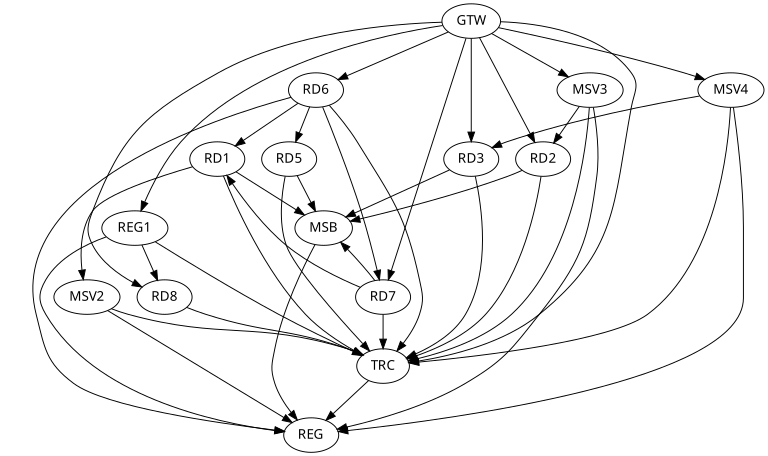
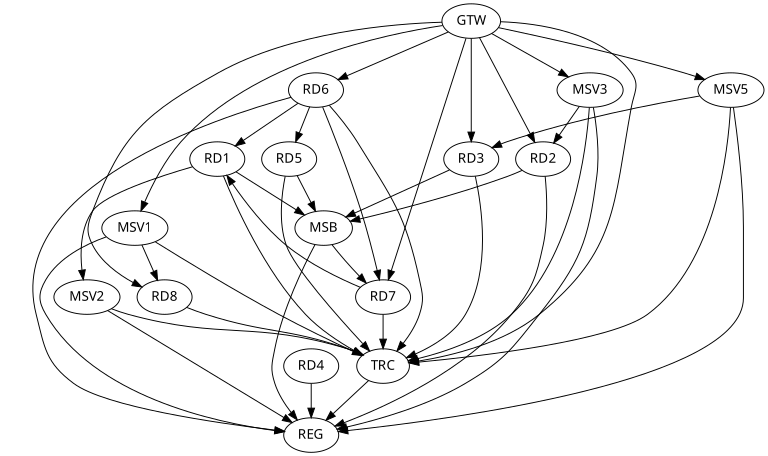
(731, 90) -> (731, 90)
(135, 228) -> (135, 228)
(362, 265) -> (345, 261)
(505, 286) -> (452, 367)
none -> (311, 366)
